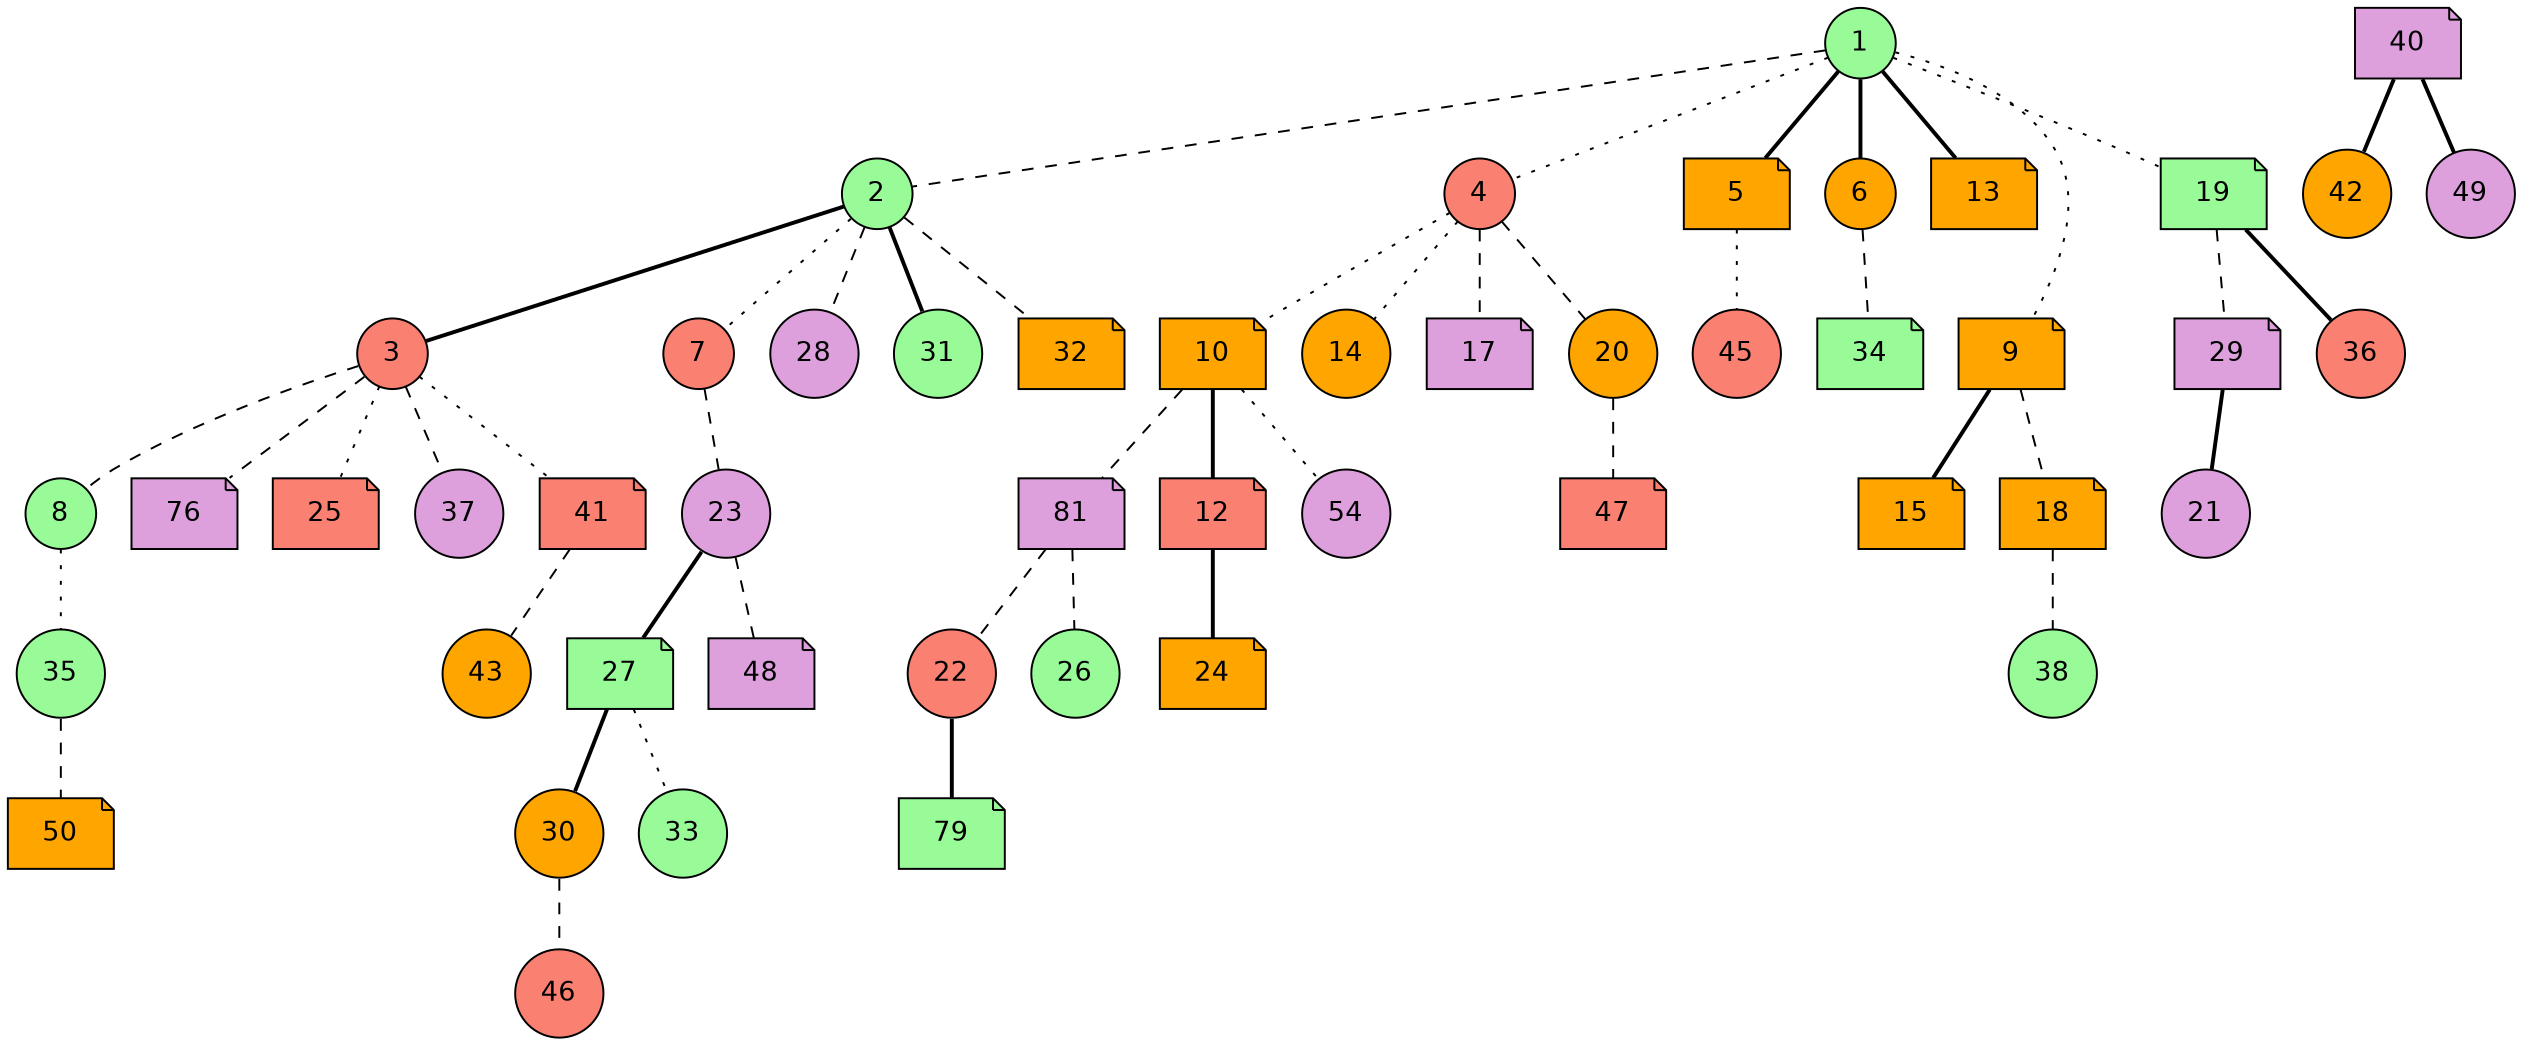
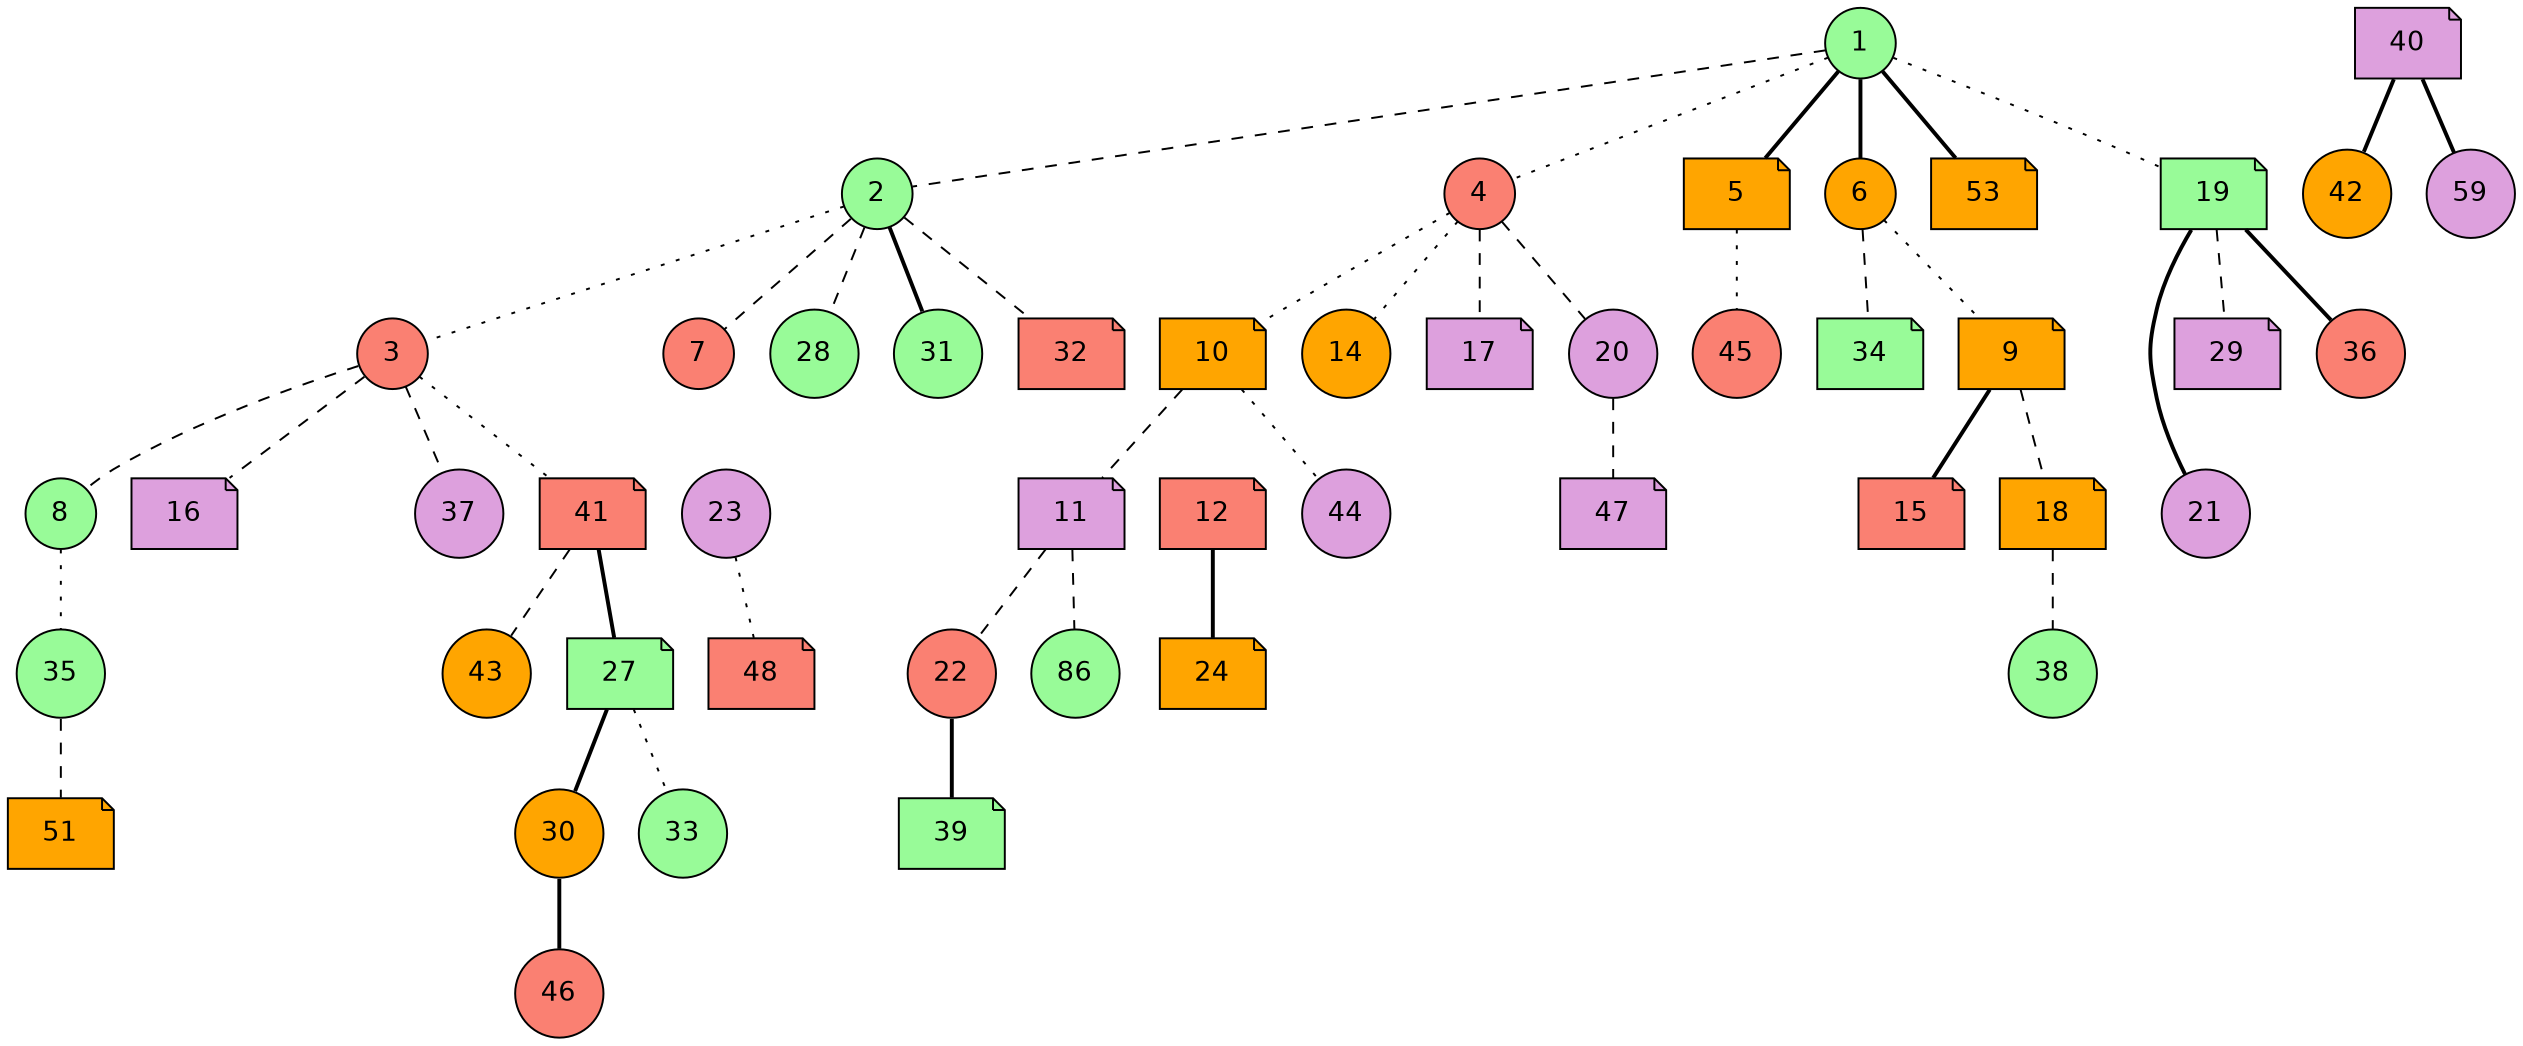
(2051, 144) -> (1932, 269)
(1984, 194) -> (1984, 194)
(2471, 194) -> (2471, 194)
(635, 274) -> (635, 274)
(788, 274) -> (788, 274)
(814, 354) -> (814, 354)
(1072, 354) -> (1072, 354)
(1613, 354) -> (1613, 354)
(712, 429) -> none
(2217, 429) -> (2150, 351)
(1213, 434) -> none
(184, 514) -> (184, 514)
(326, 514) -> none
(1072, 514) -> (1072, 514)
(1346, 514) -> (1346, 514)
(1613, 514) -> (1613, 514)
(1911, 514) -> (1911, 514)
(672, 595) -> (606, 594)
(745, 598) -> (745, 598)
(761, 674) -> (761, 674)
(1075, 674) -> (1075, 674)
(61, 834) -> (61, 834)
(952, 834) -> (952, 834)
(559, 914) -> (559, 914)
